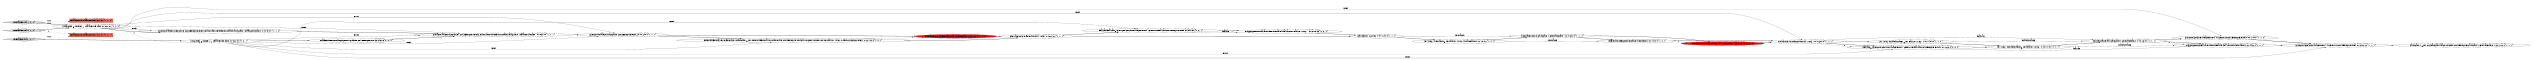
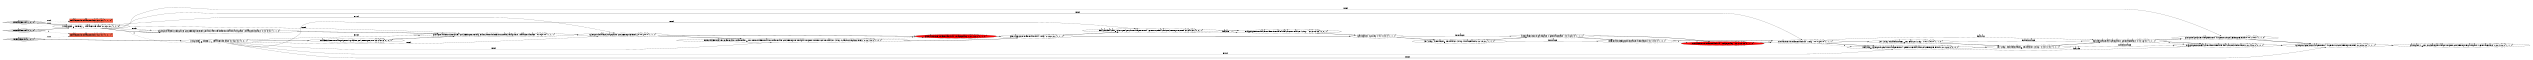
(49, 21) -> (49, 21)
